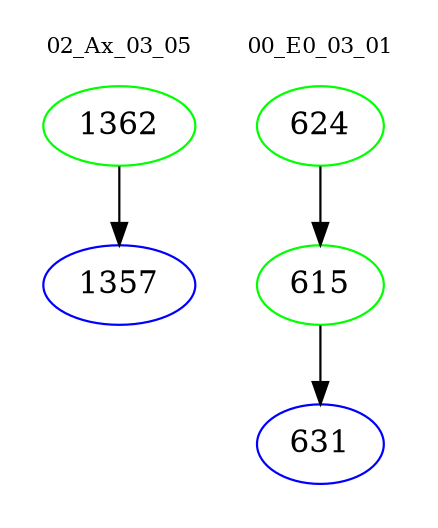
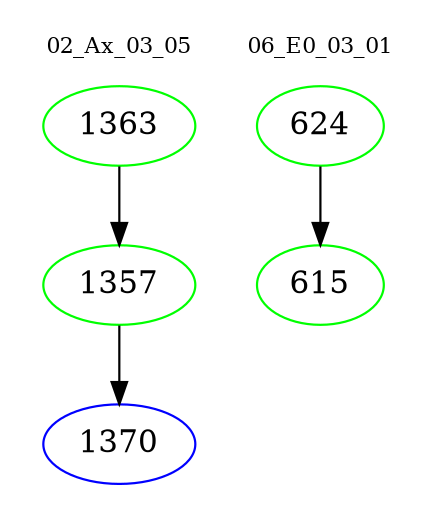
(320, 48) -> (320, 48)
(119, 126) -> (119, 126)
(119, 285) -> (119, 285)
none -> (119, 444)
(320, 444) -> none
